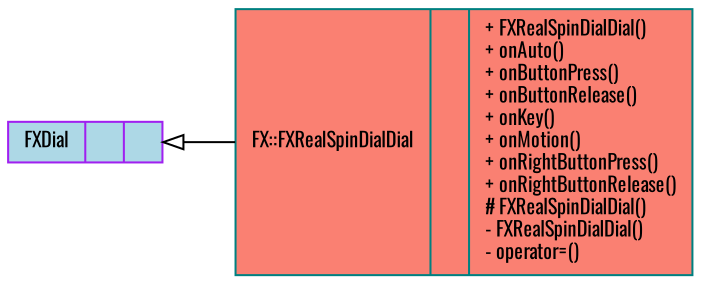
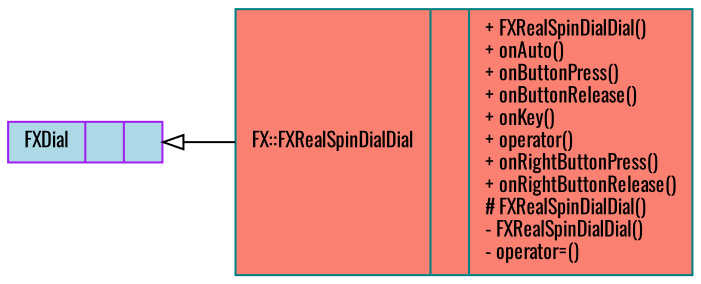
(533, 141) -> (529, 141)
